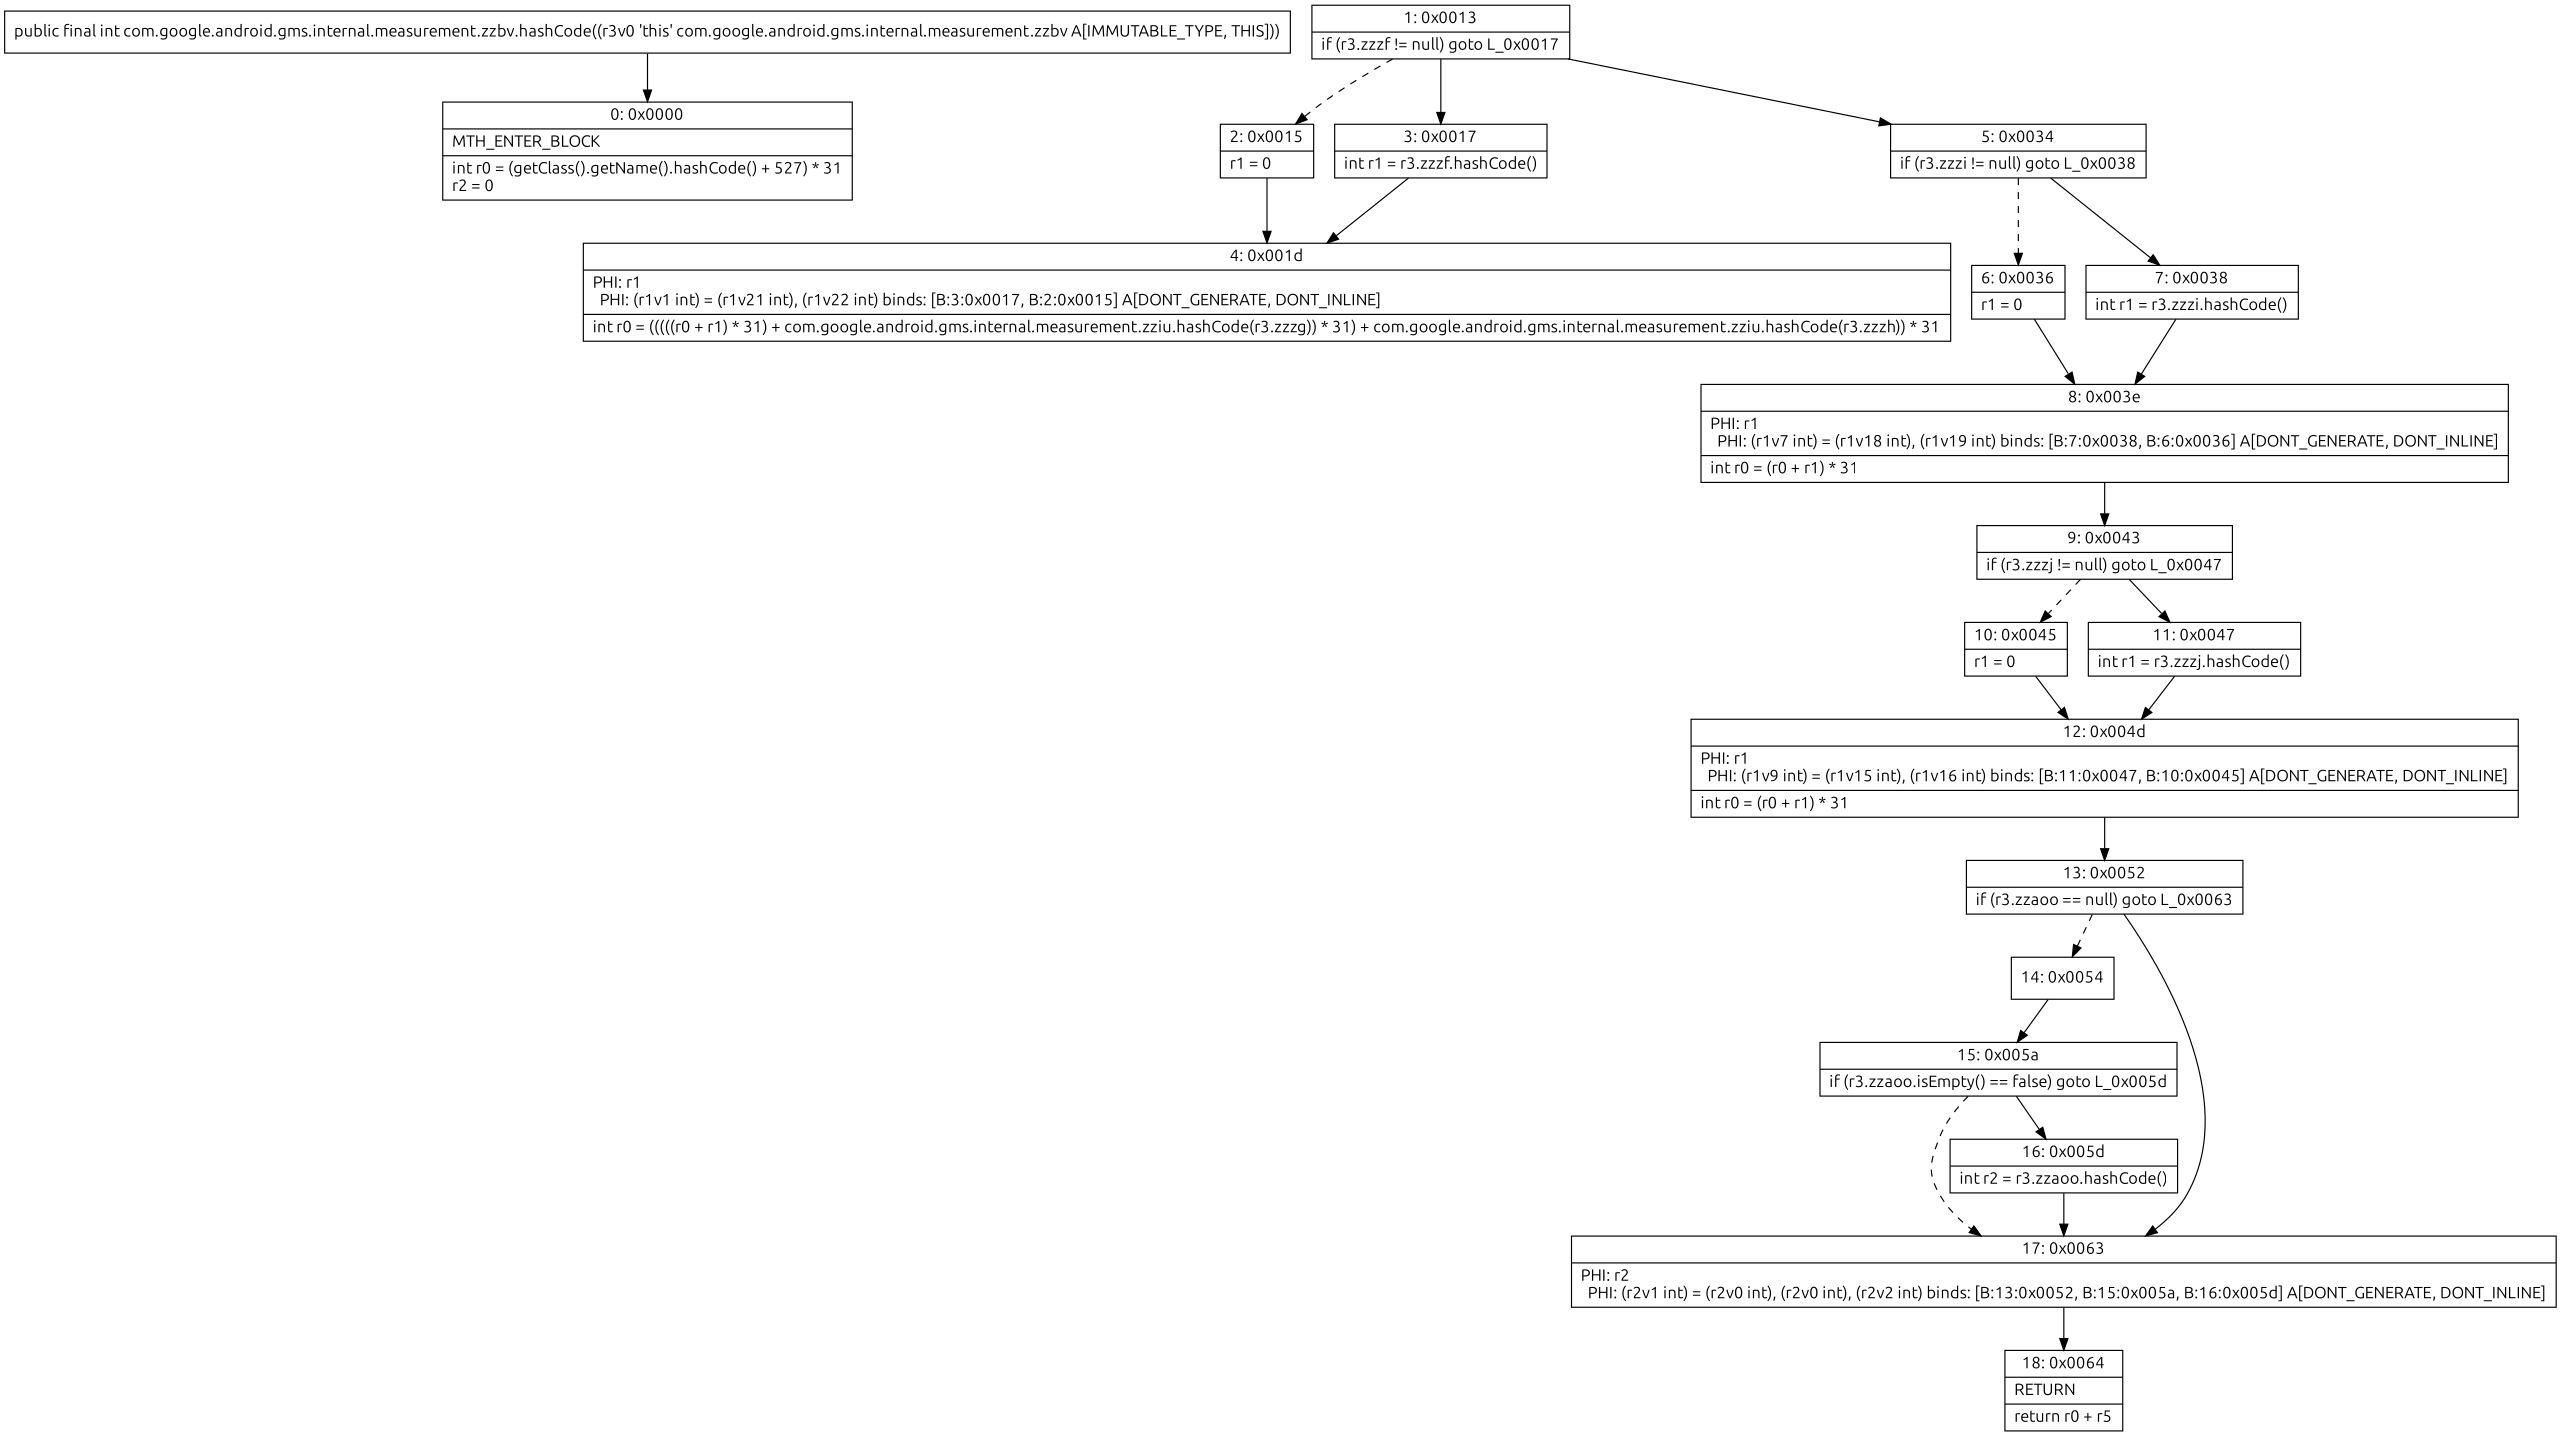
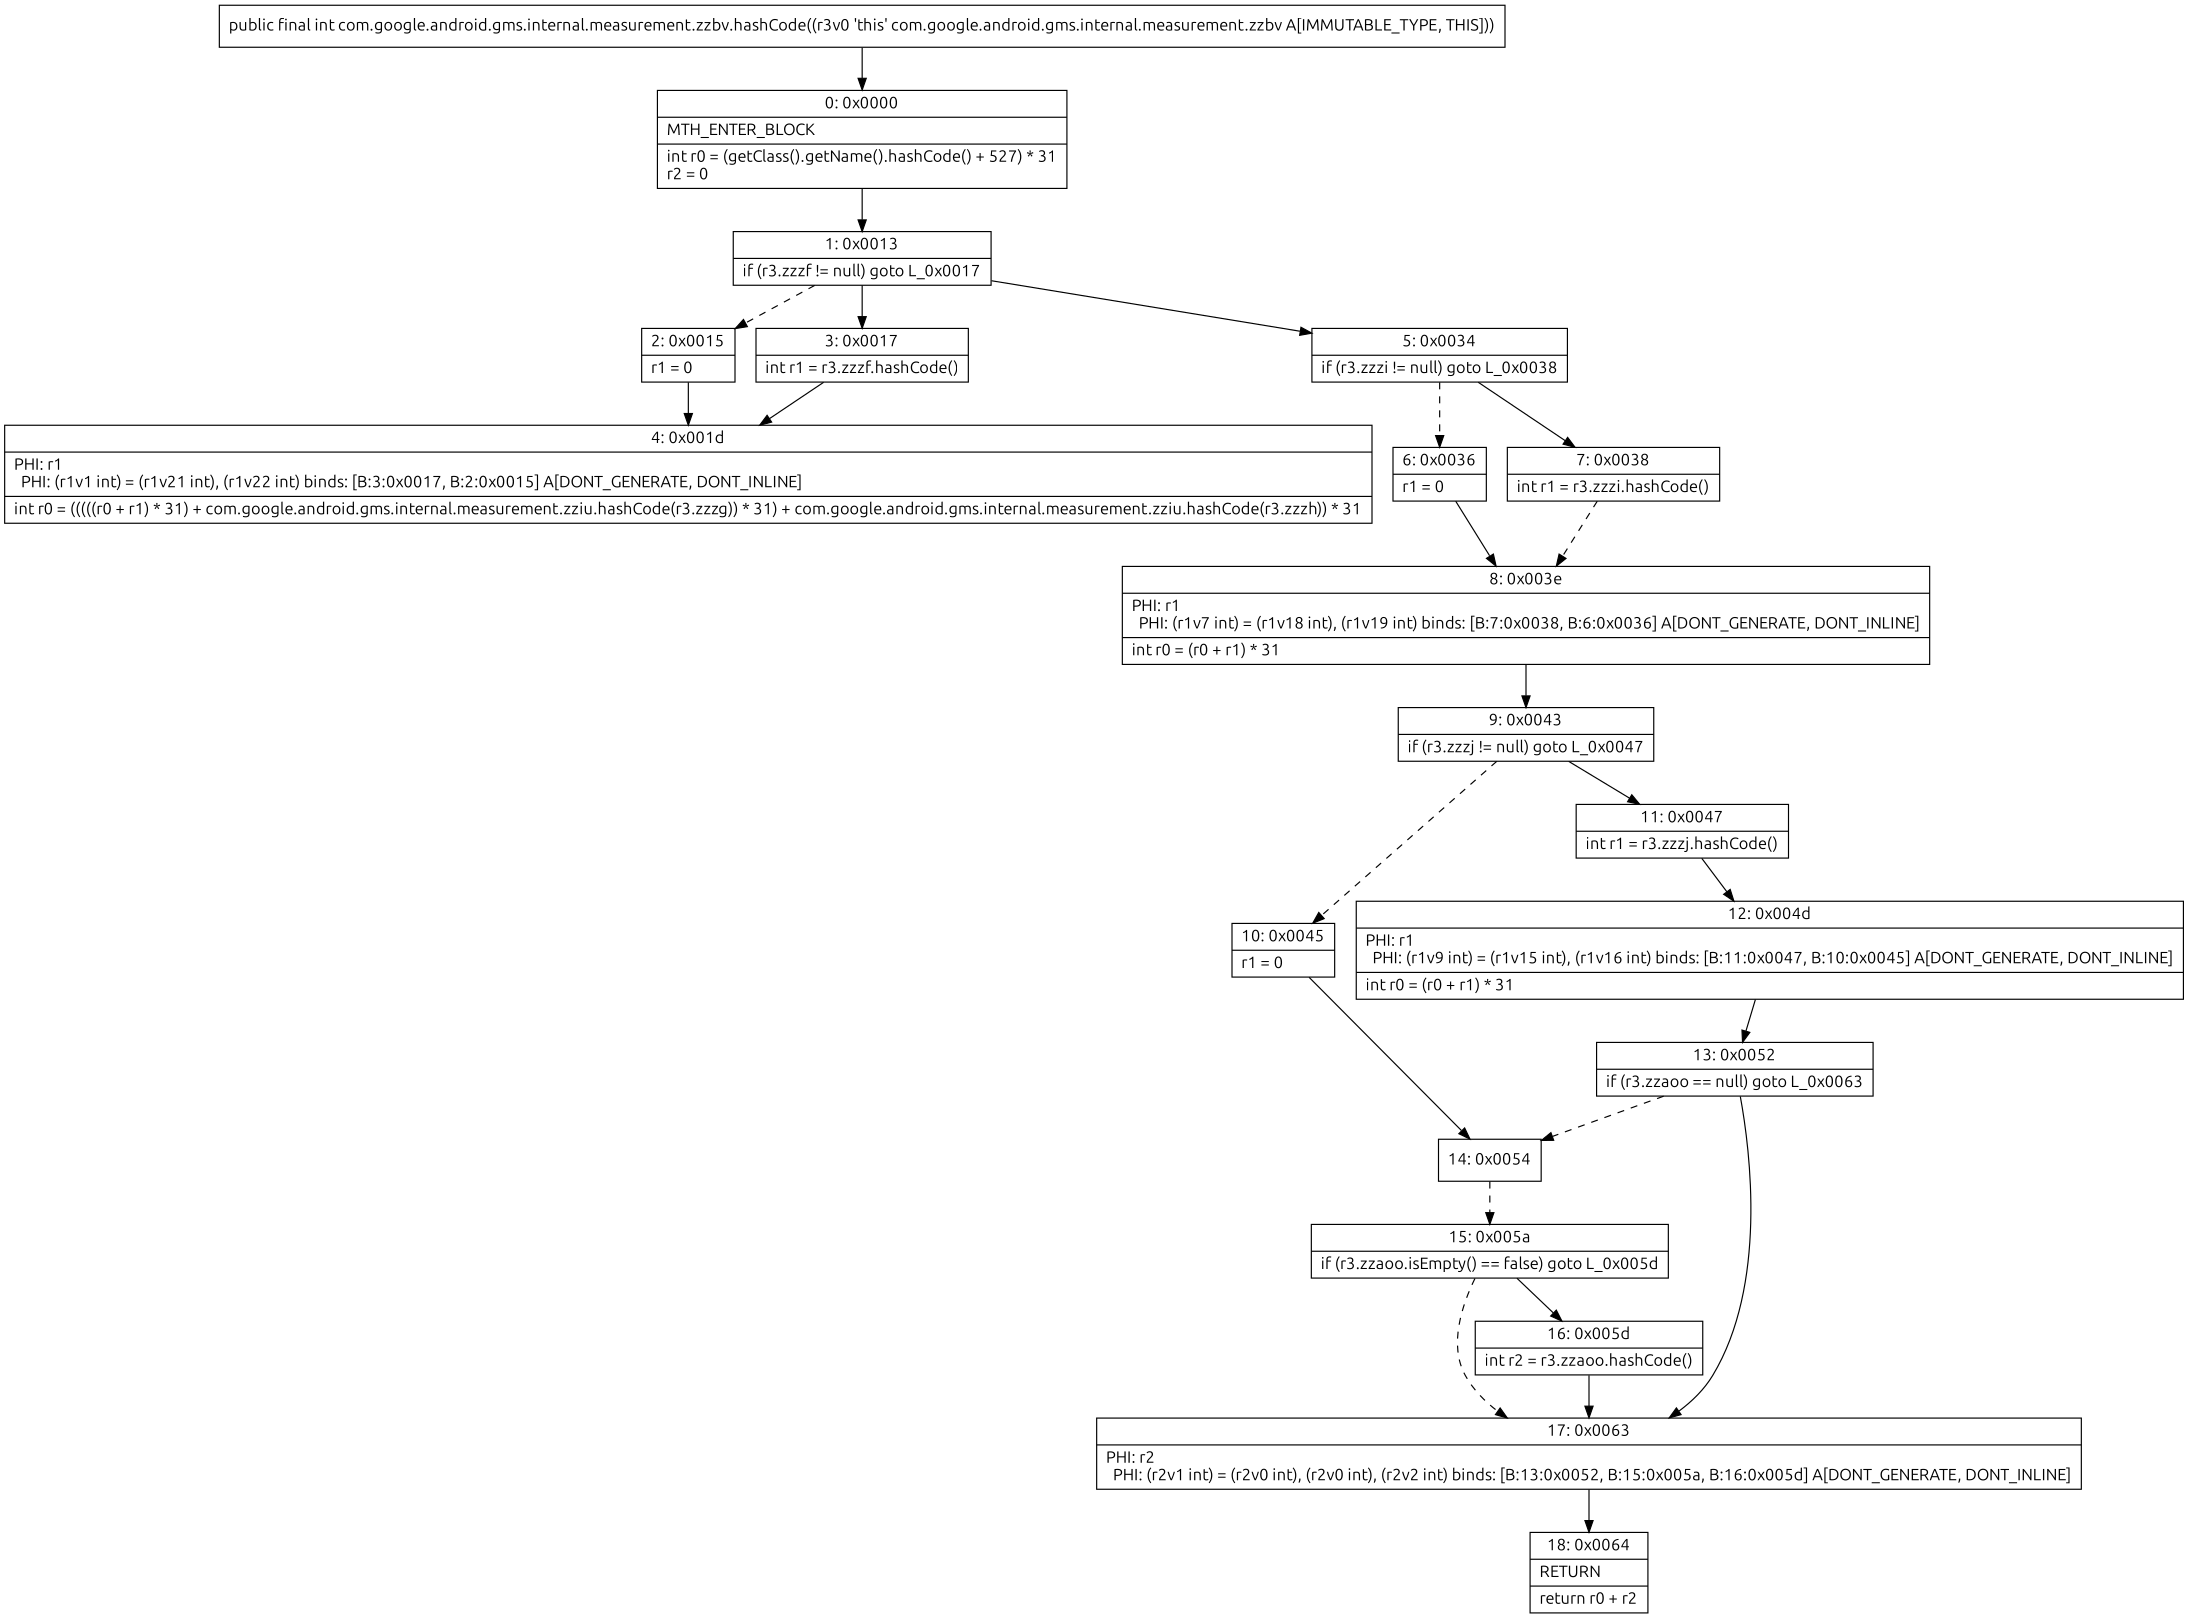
none -> (862, 204)
(2159, 347) -> (1580, 529)
(2048, 693) -> (1385, 1054)
(2036, 1016) -> (1490, 1197)
(2064, 1417) -> (1589, 1599)
